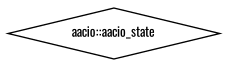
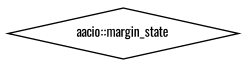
(114, 34) -> (123, 34)
